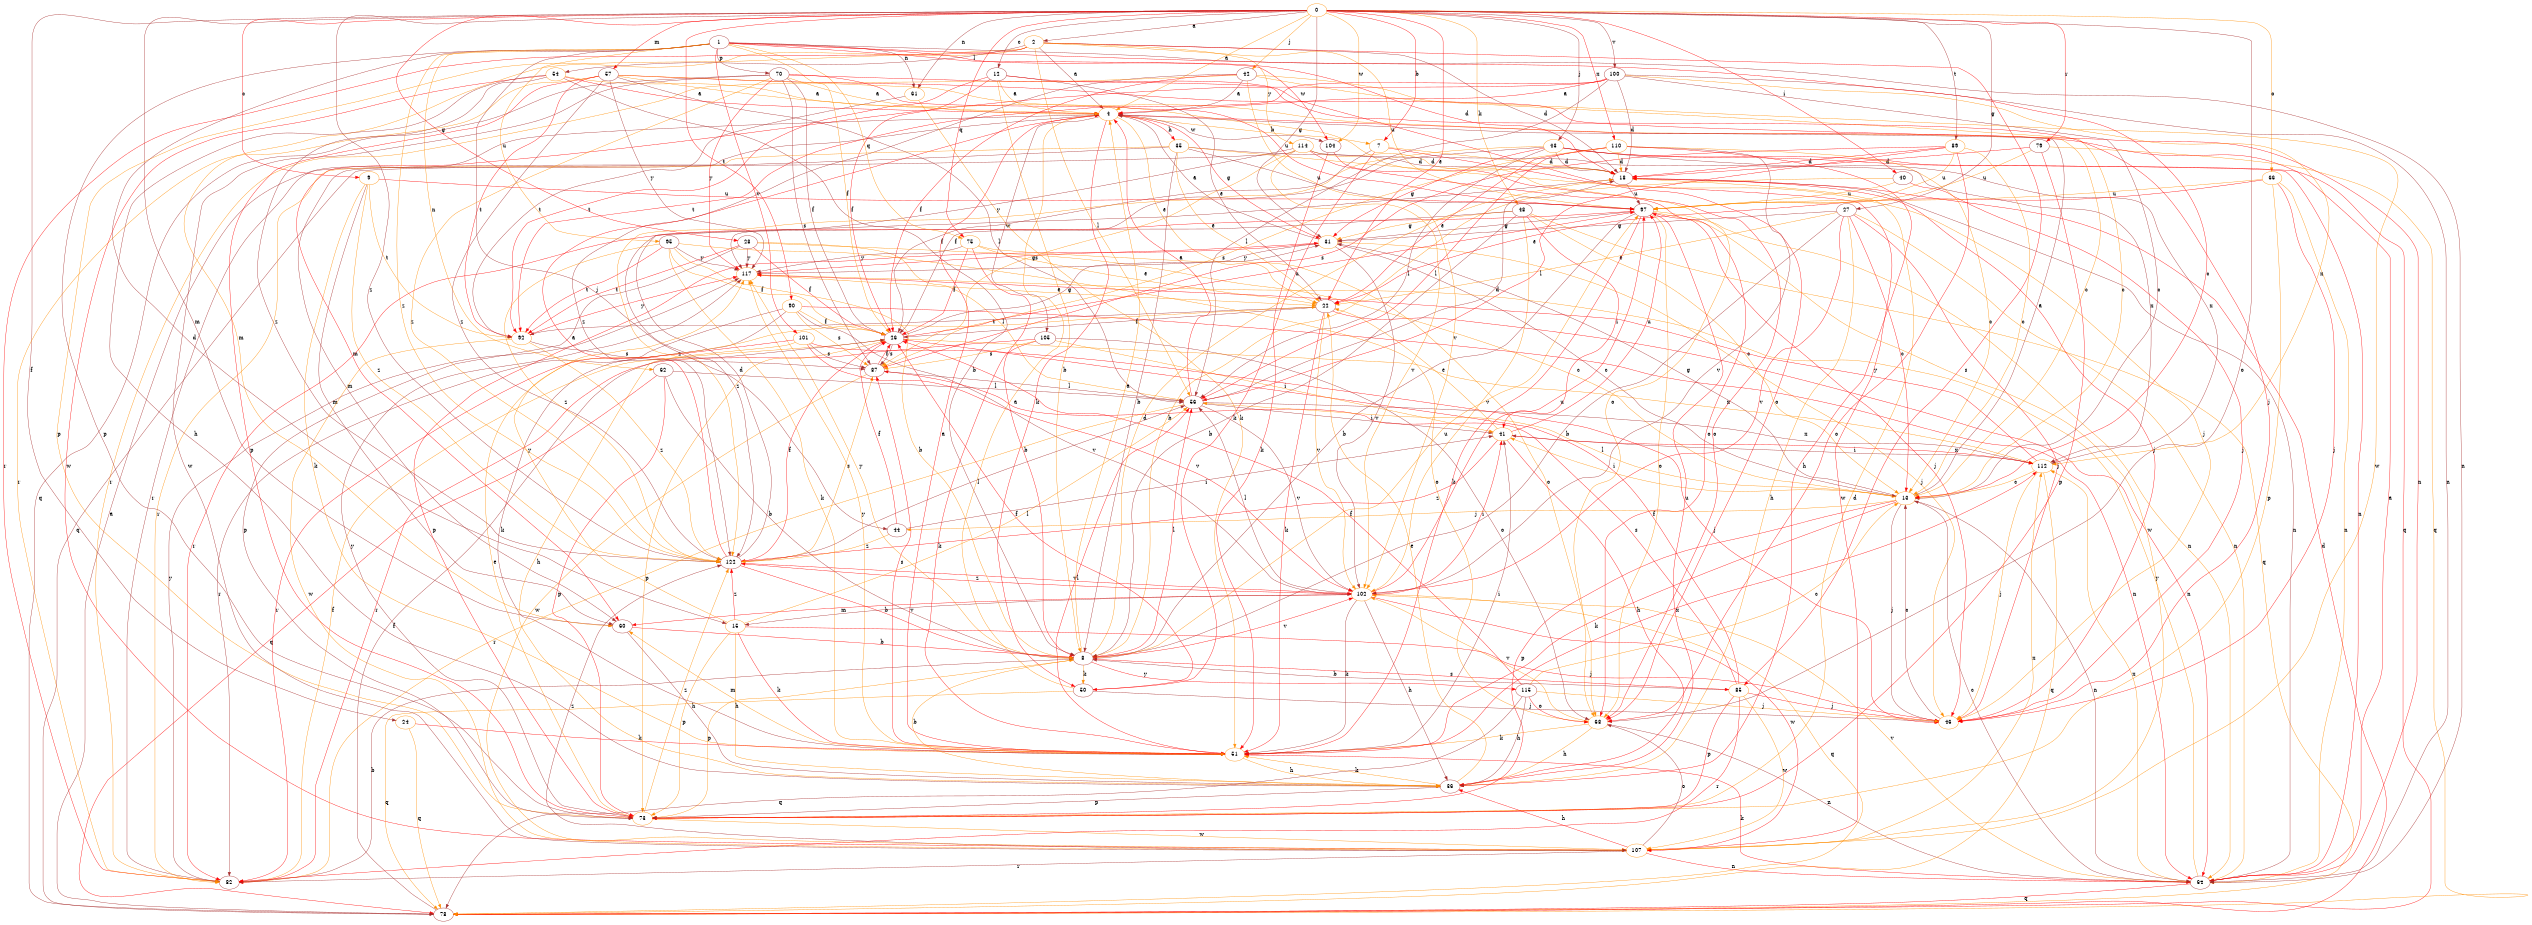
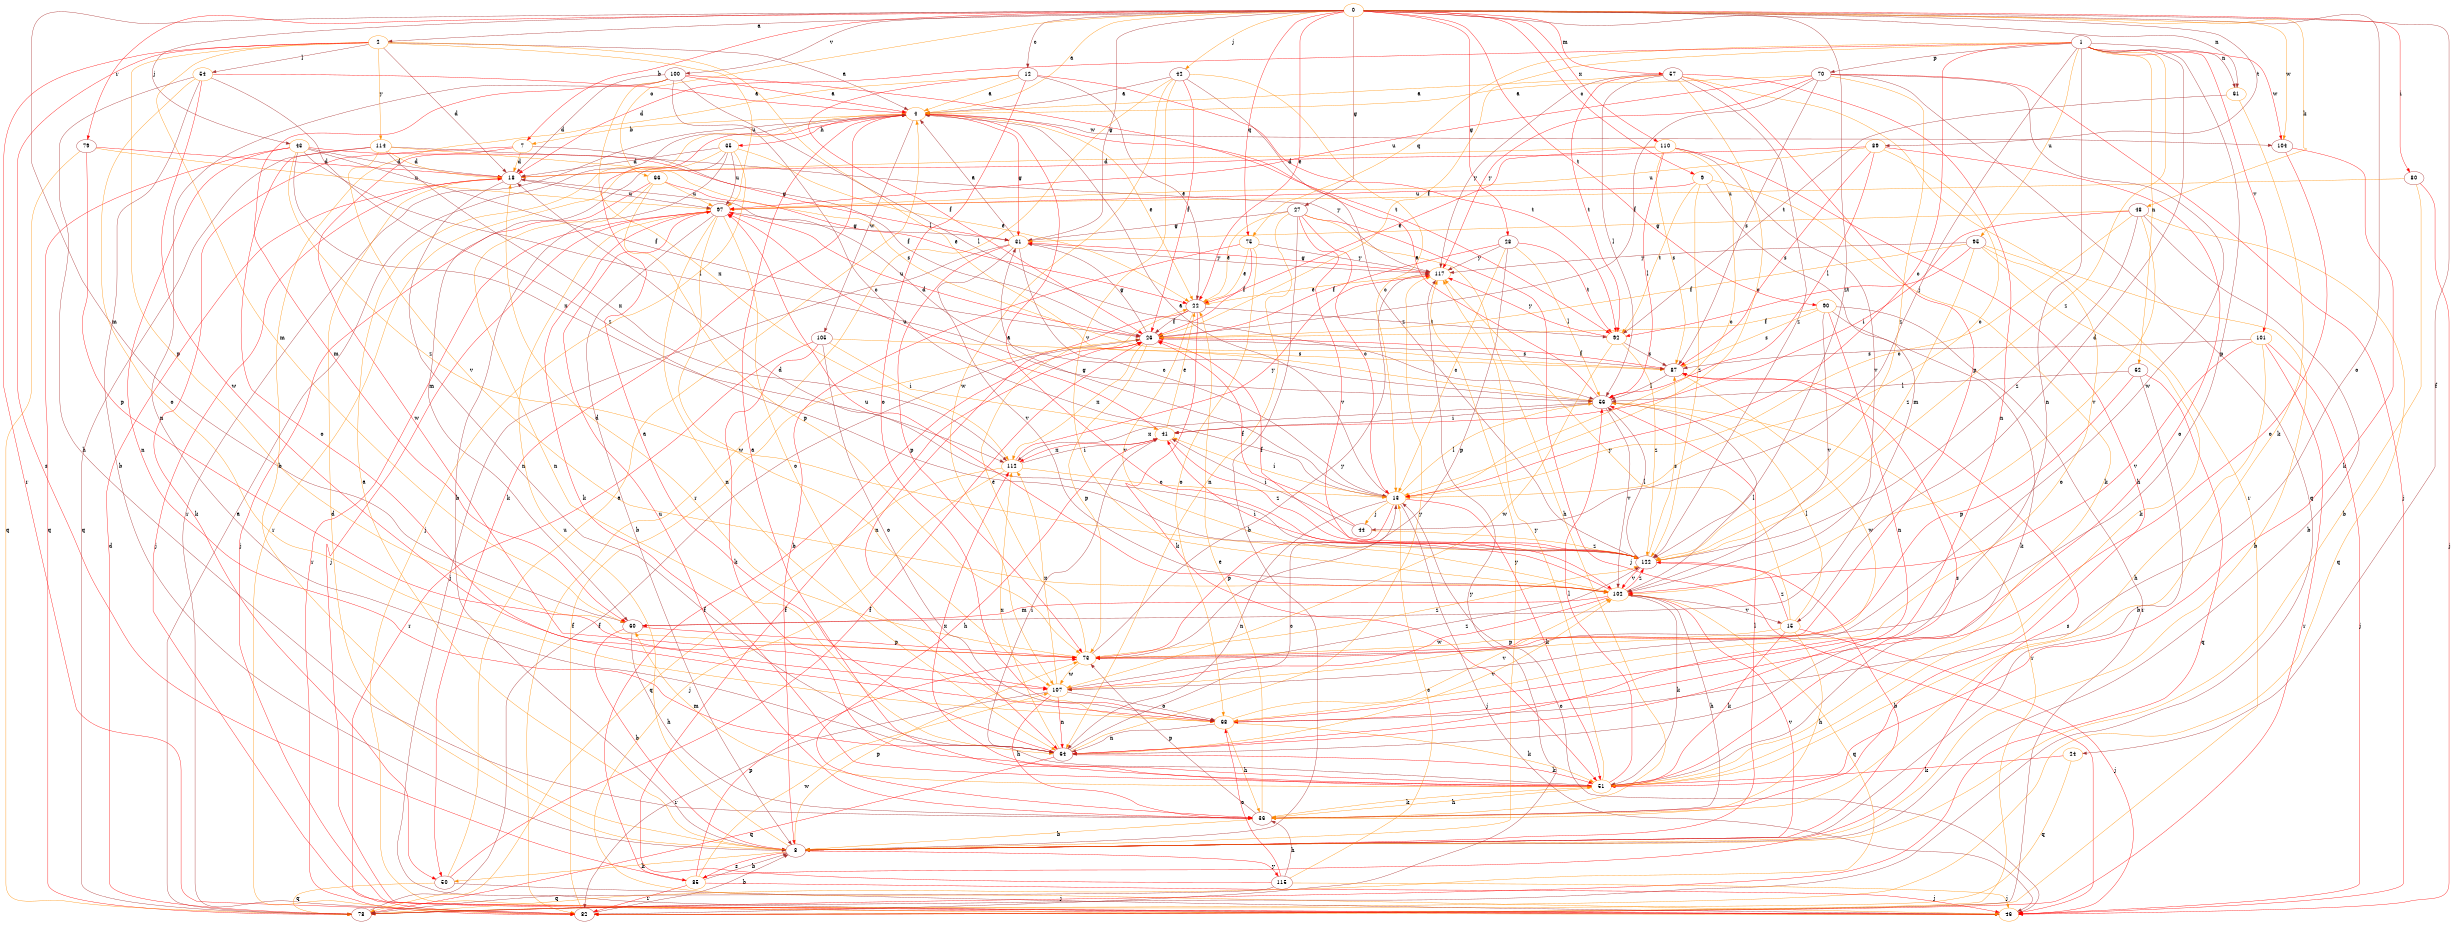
(1903, 178) -> (2414, 178)
(1774, 385) -> (502, 895)
none -> (858, 642)
